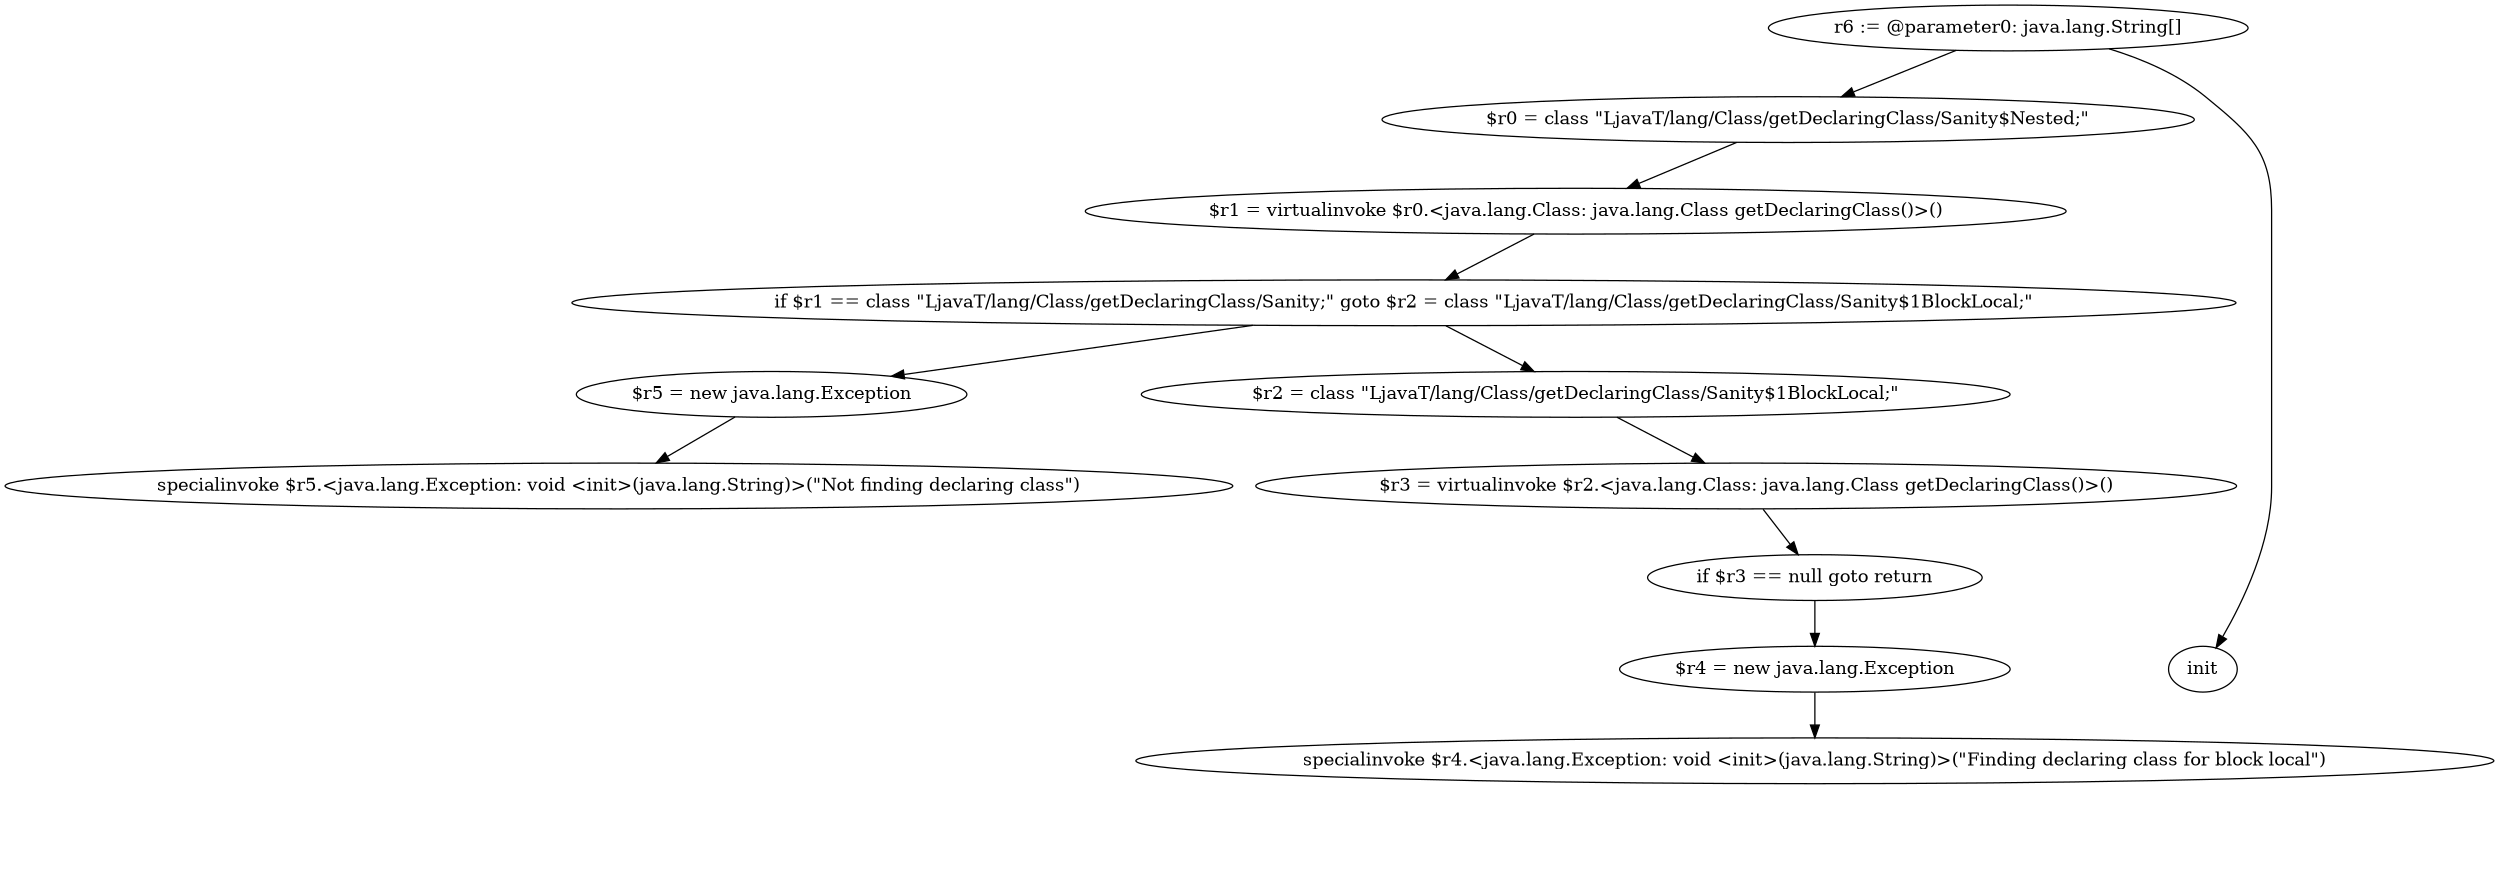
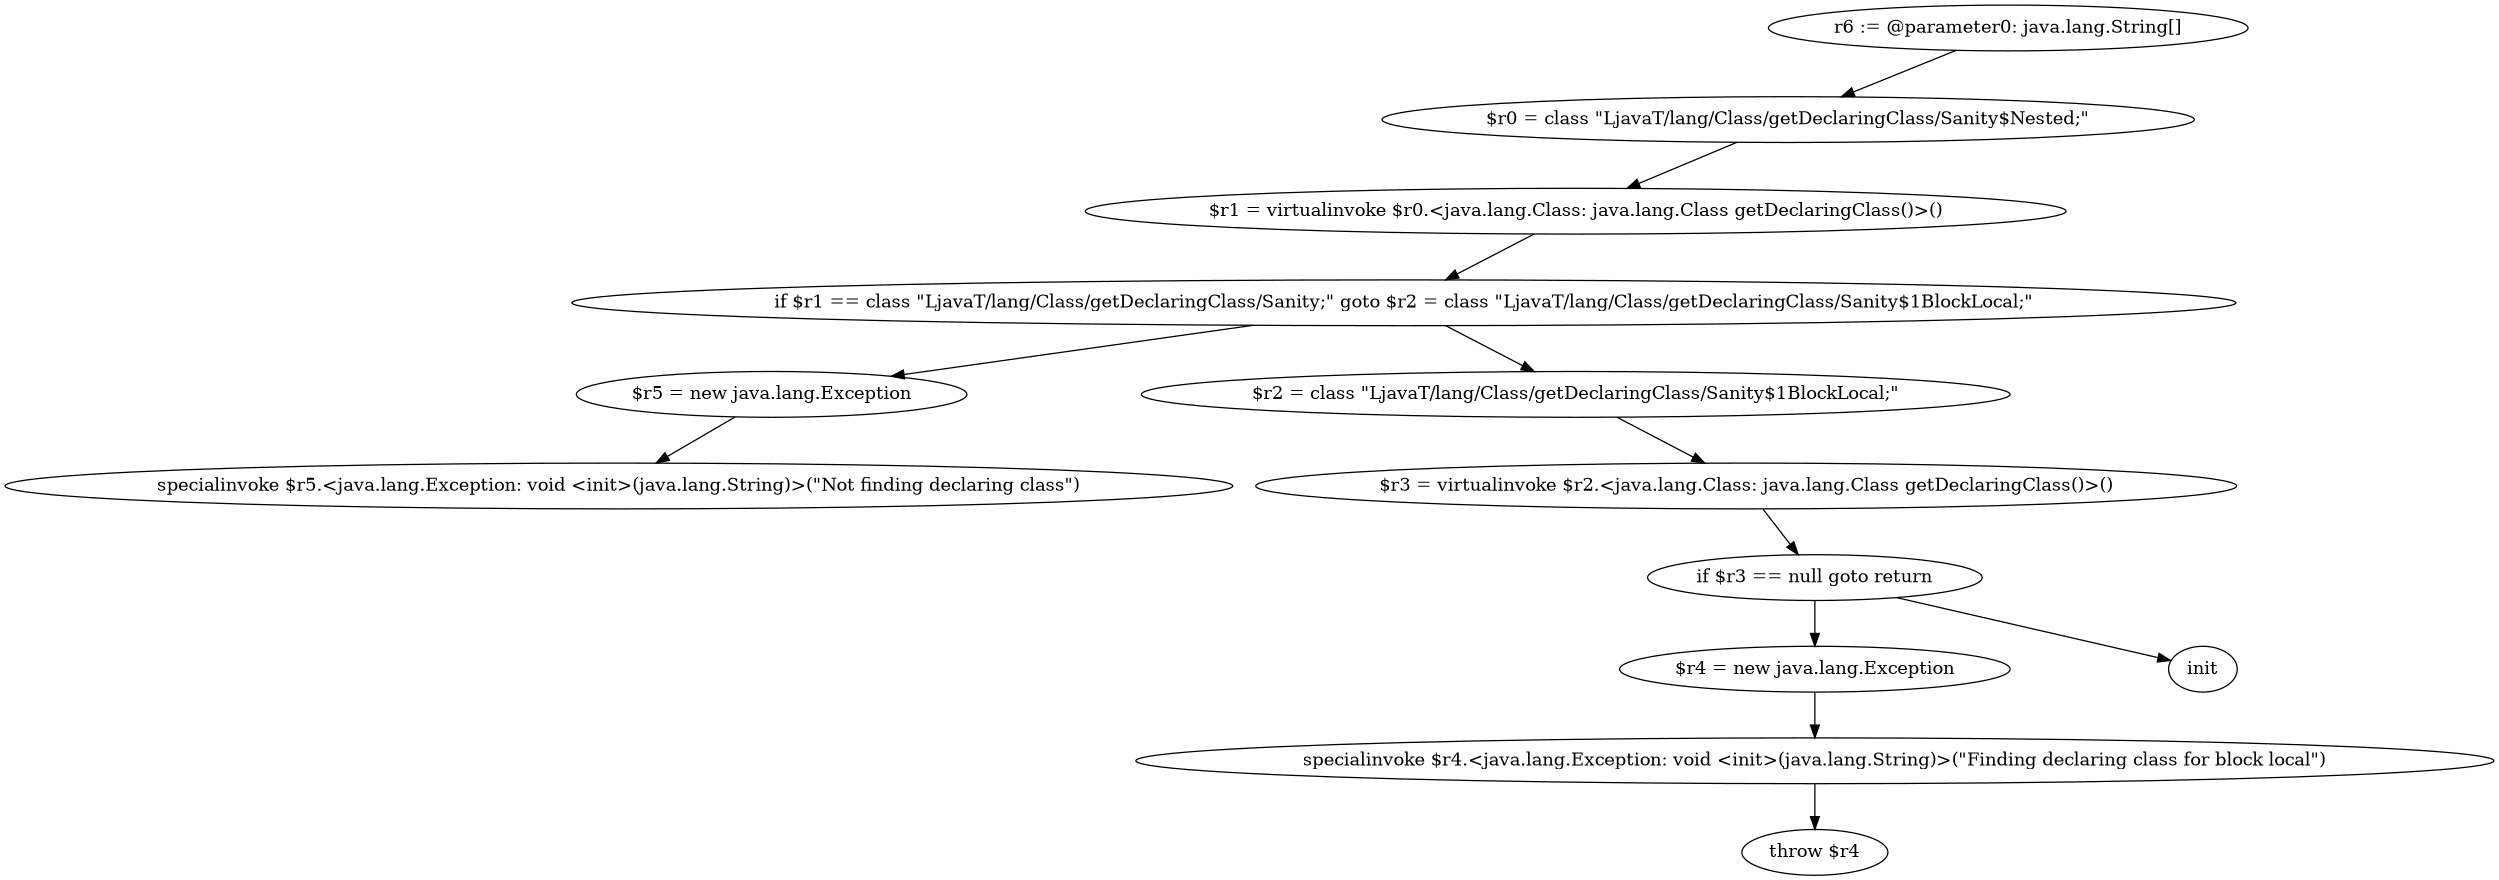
(2272, 305) -> (2027, 628)
none -> (1815, 852)
